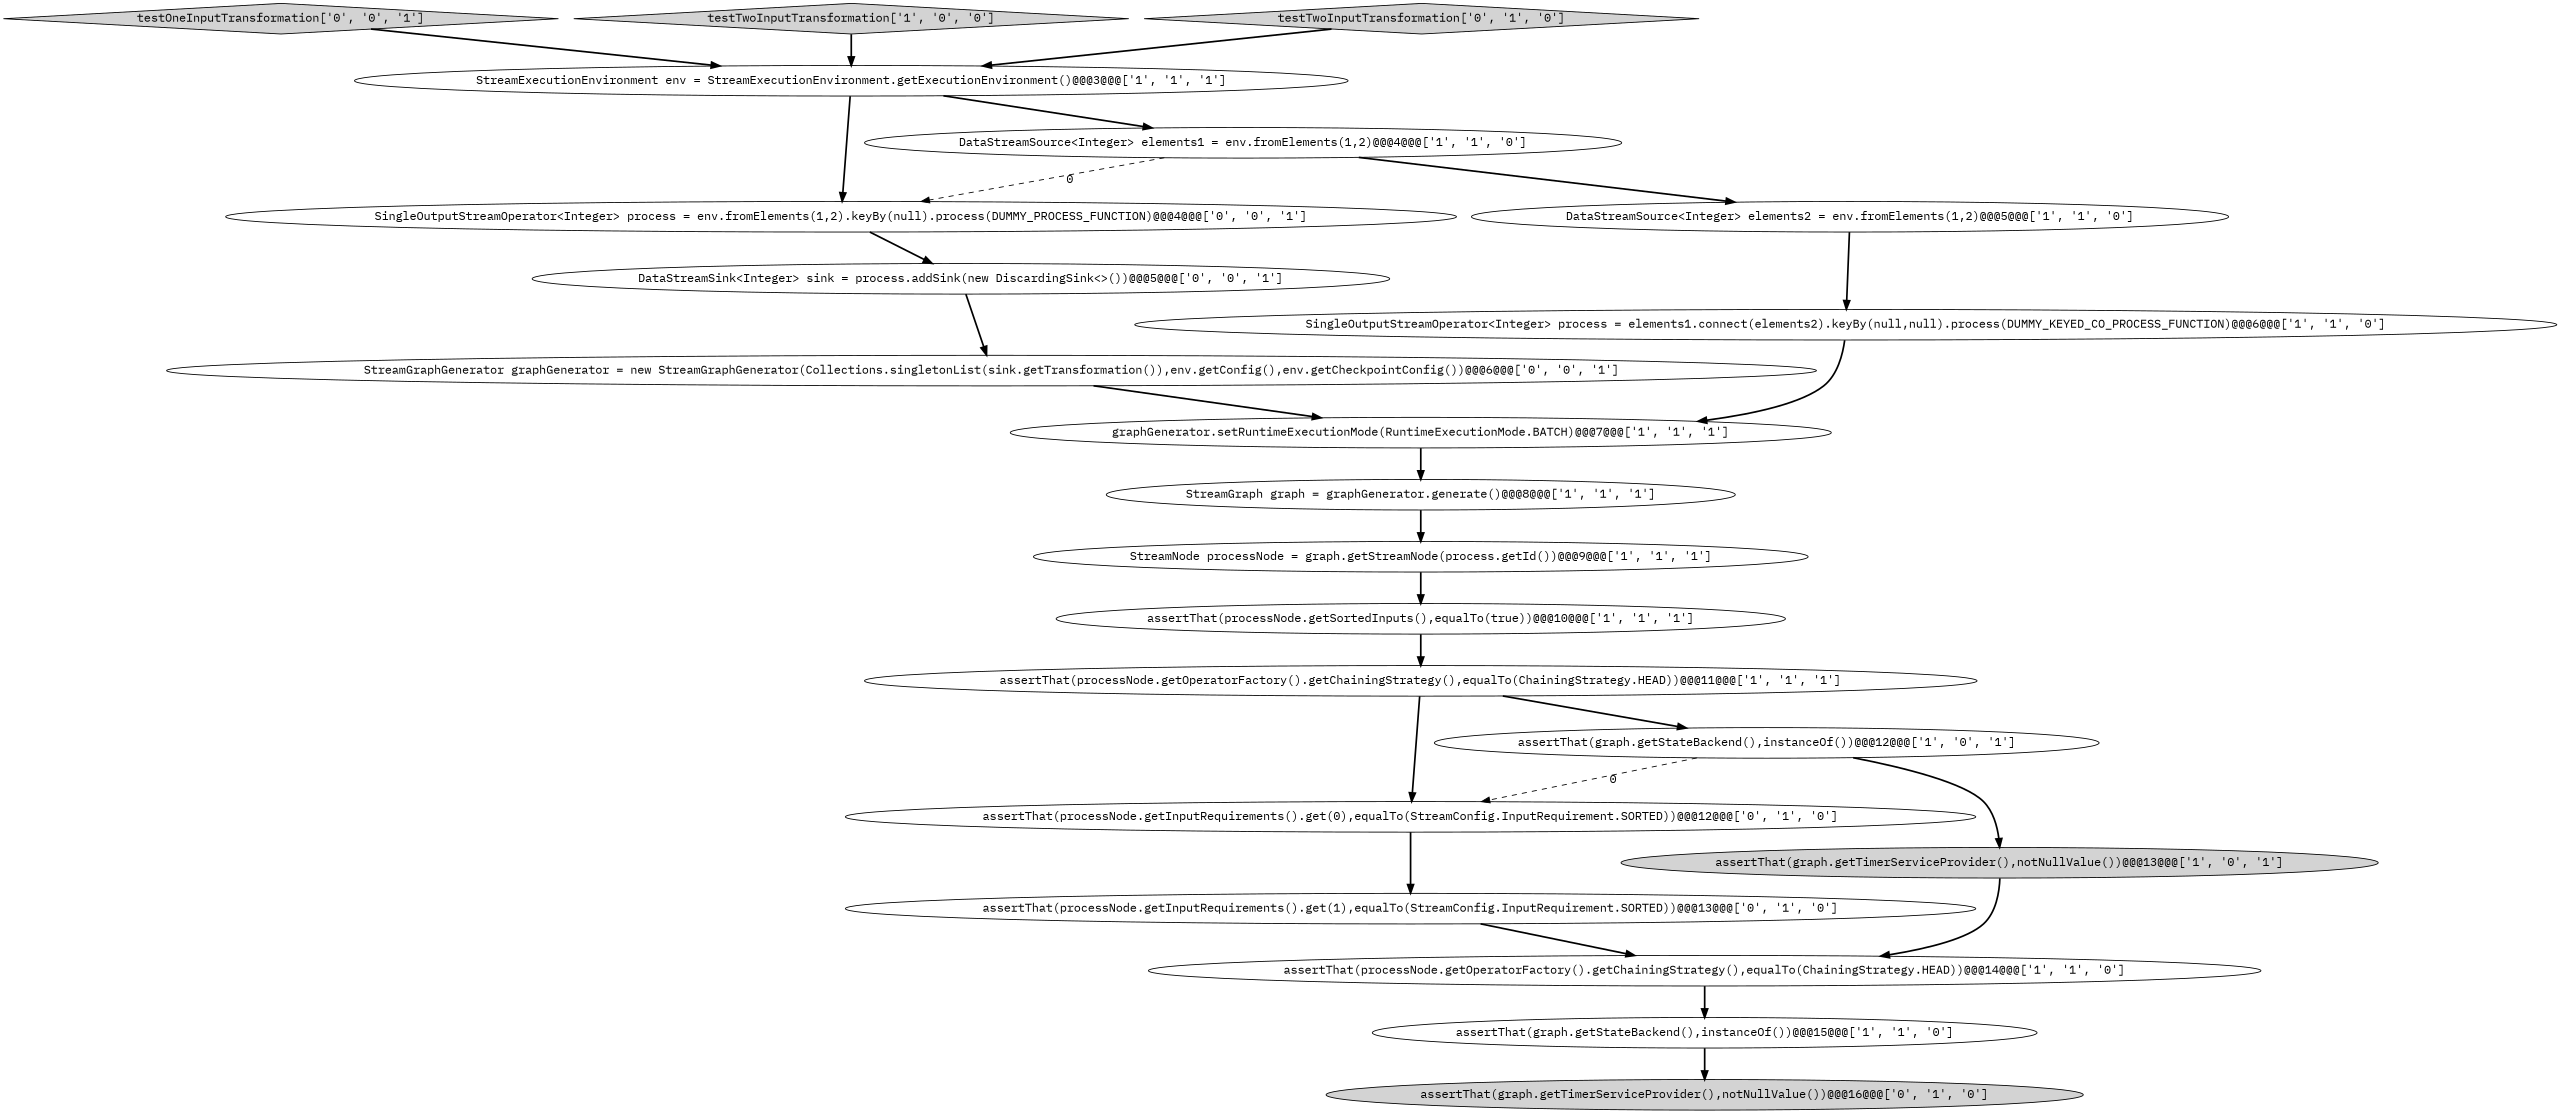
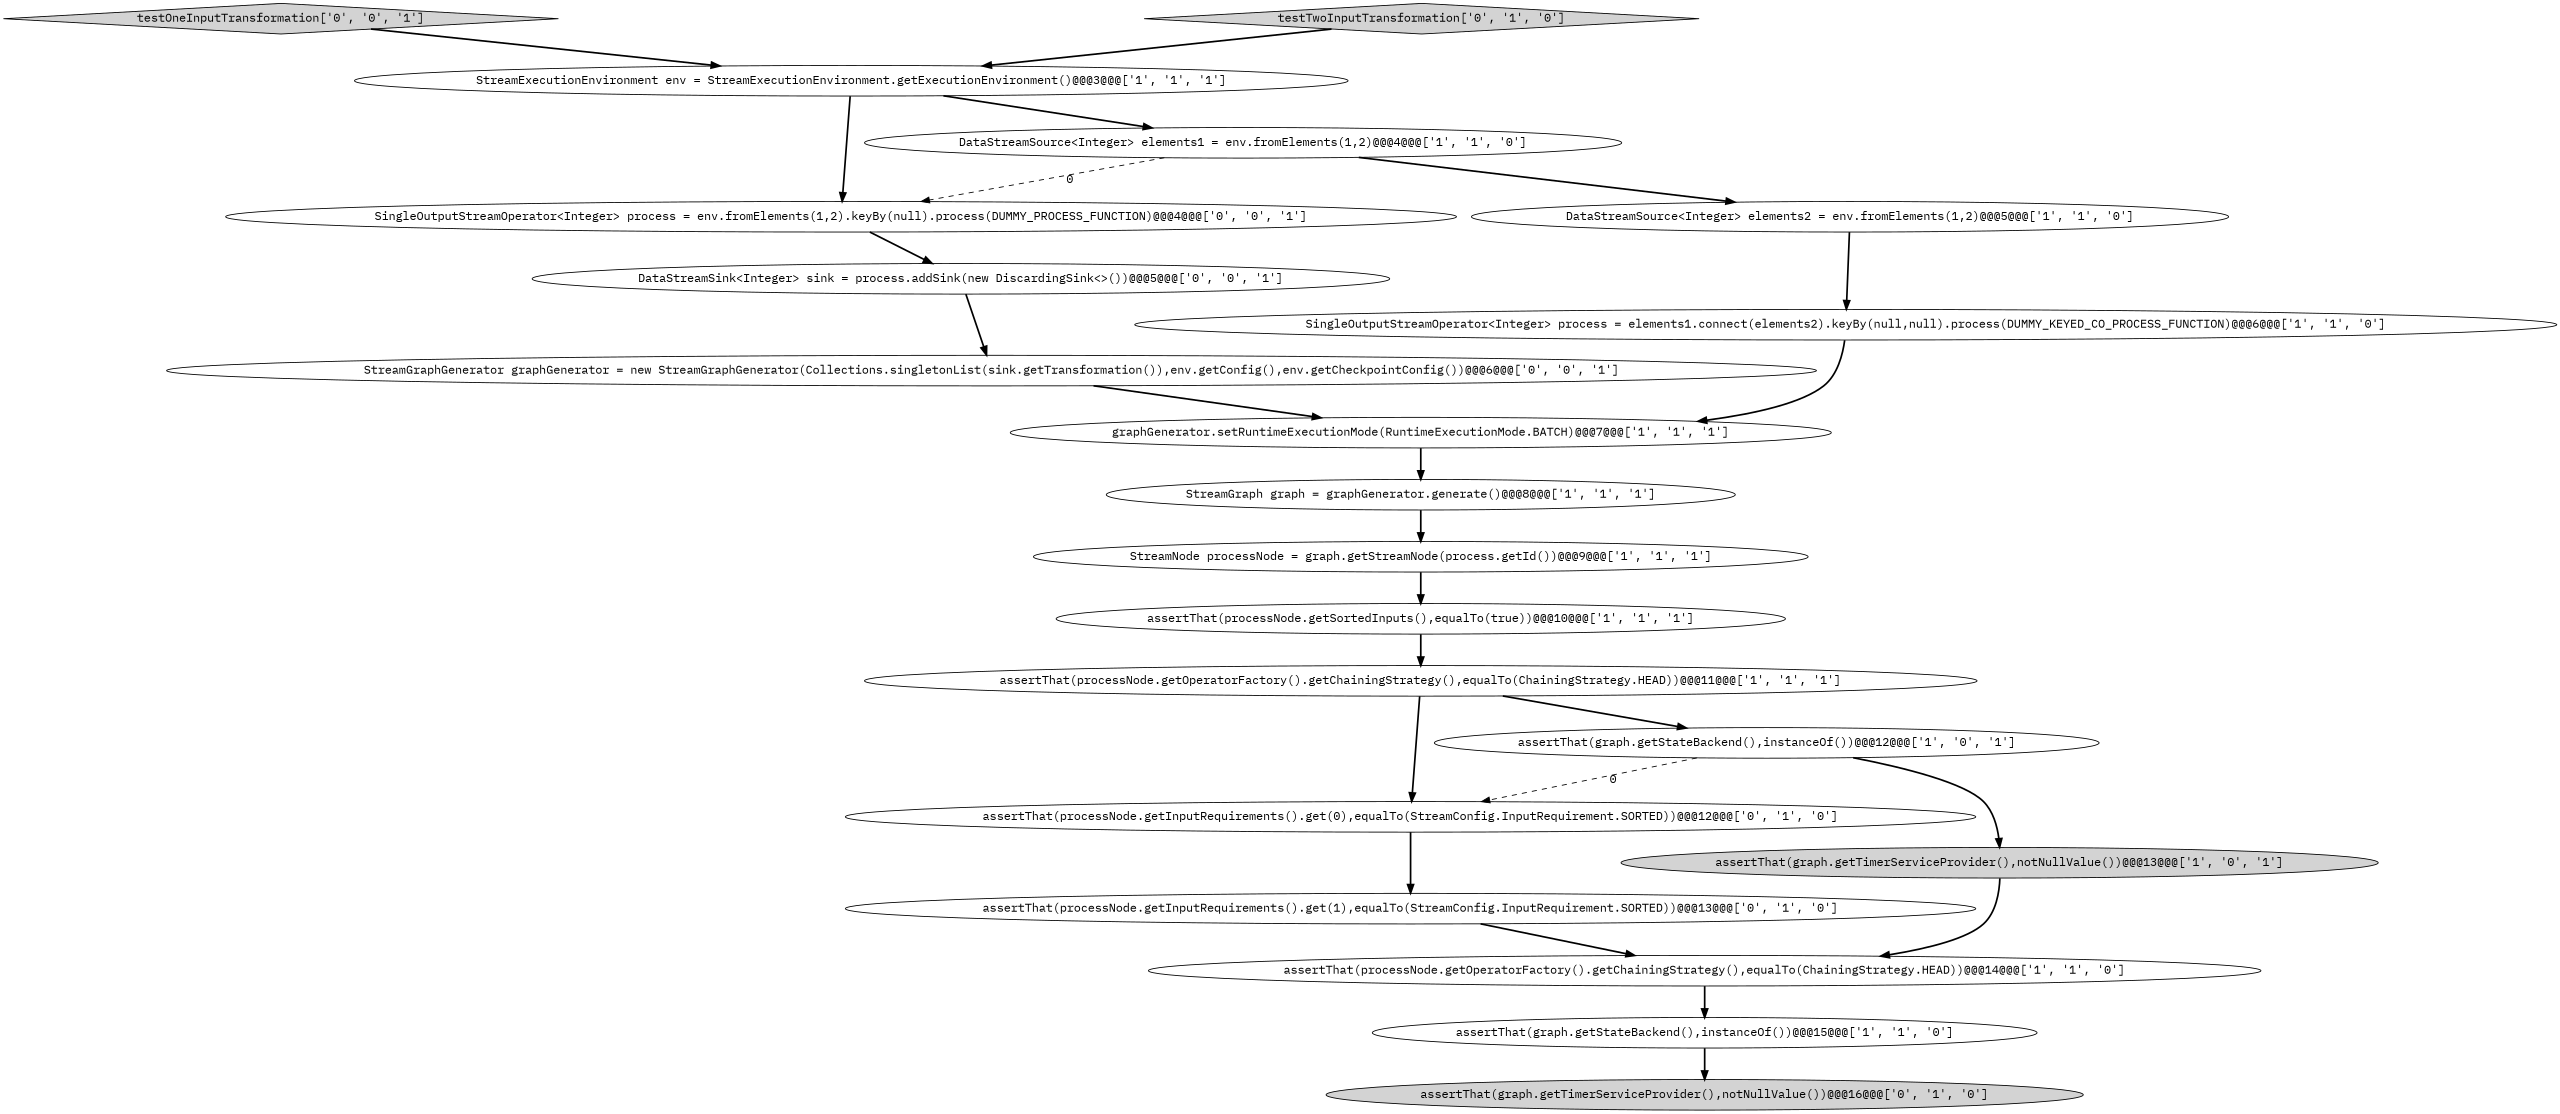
(851, 19) -> none
